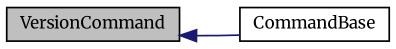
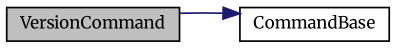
(218, 36) -> (201, 13)
